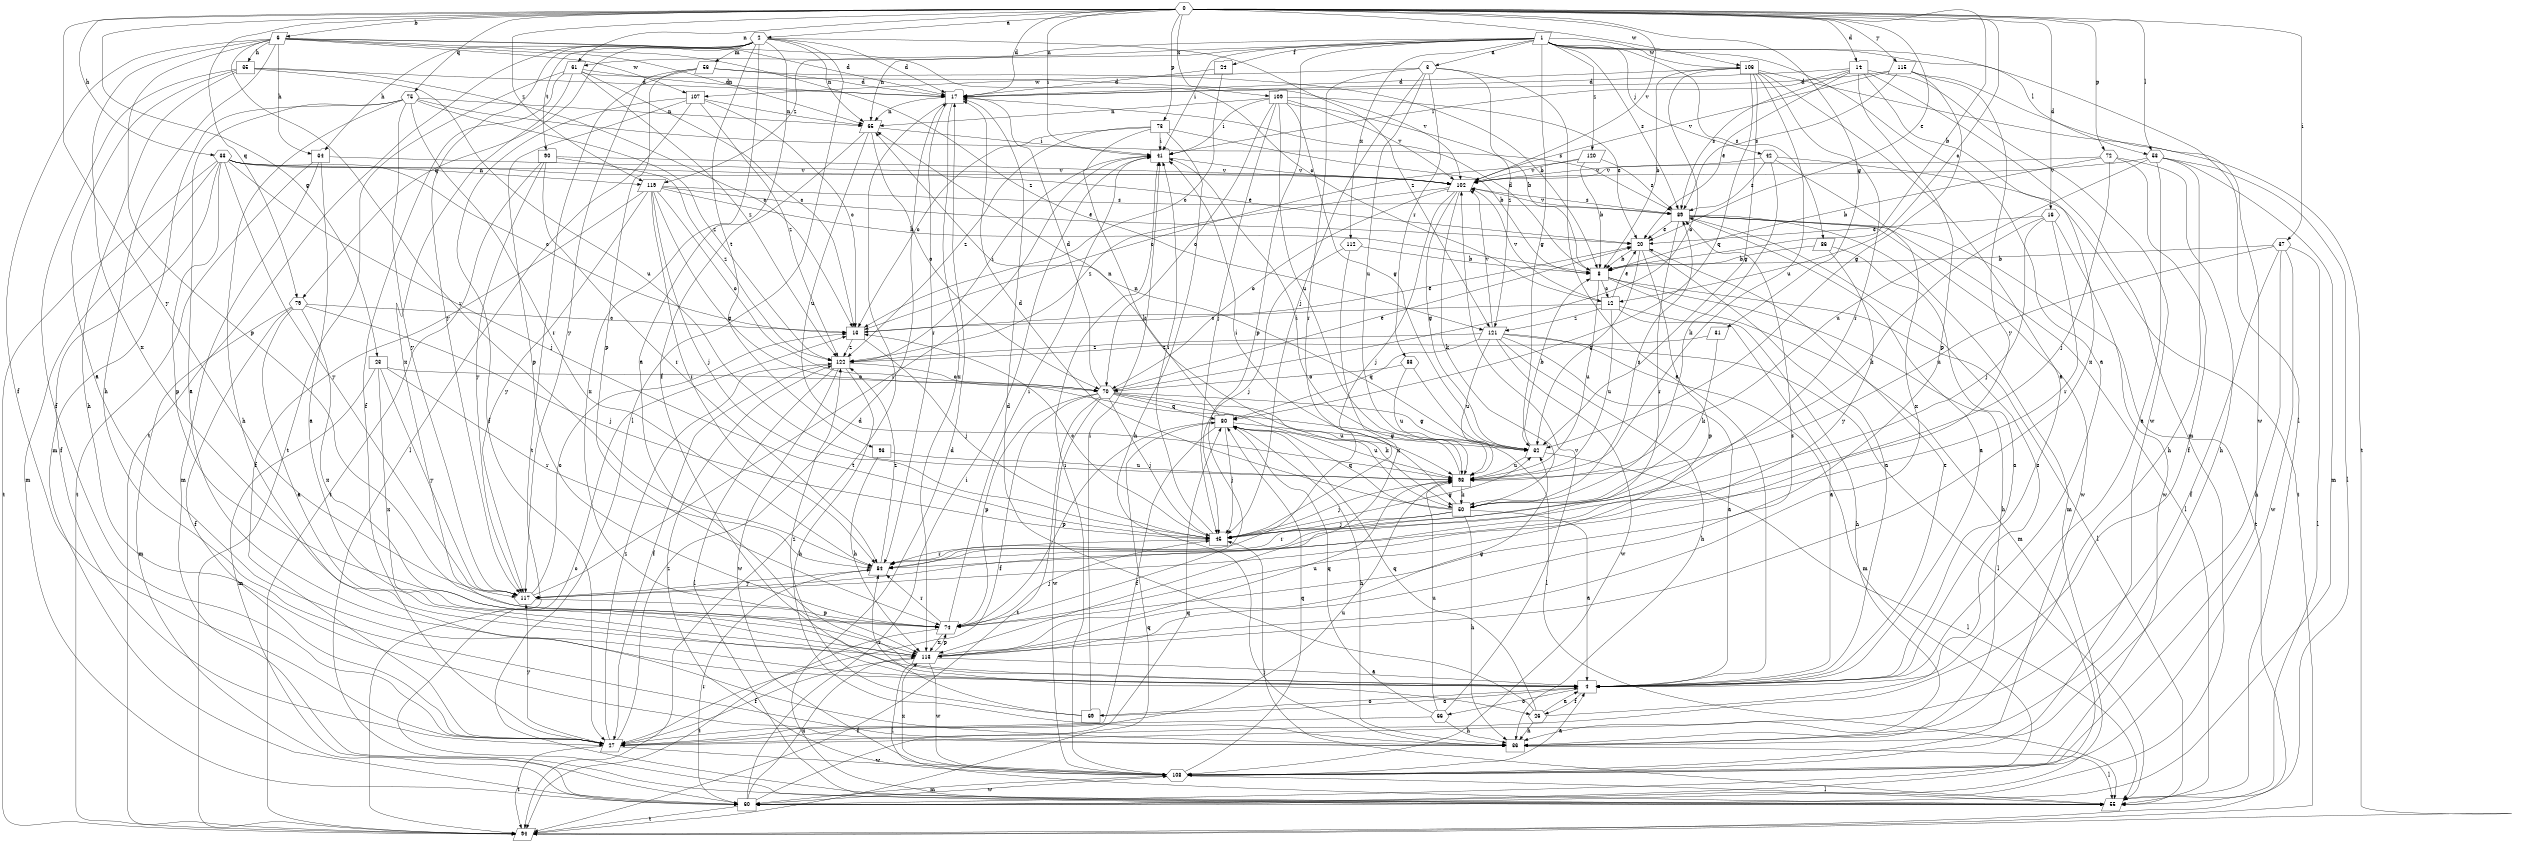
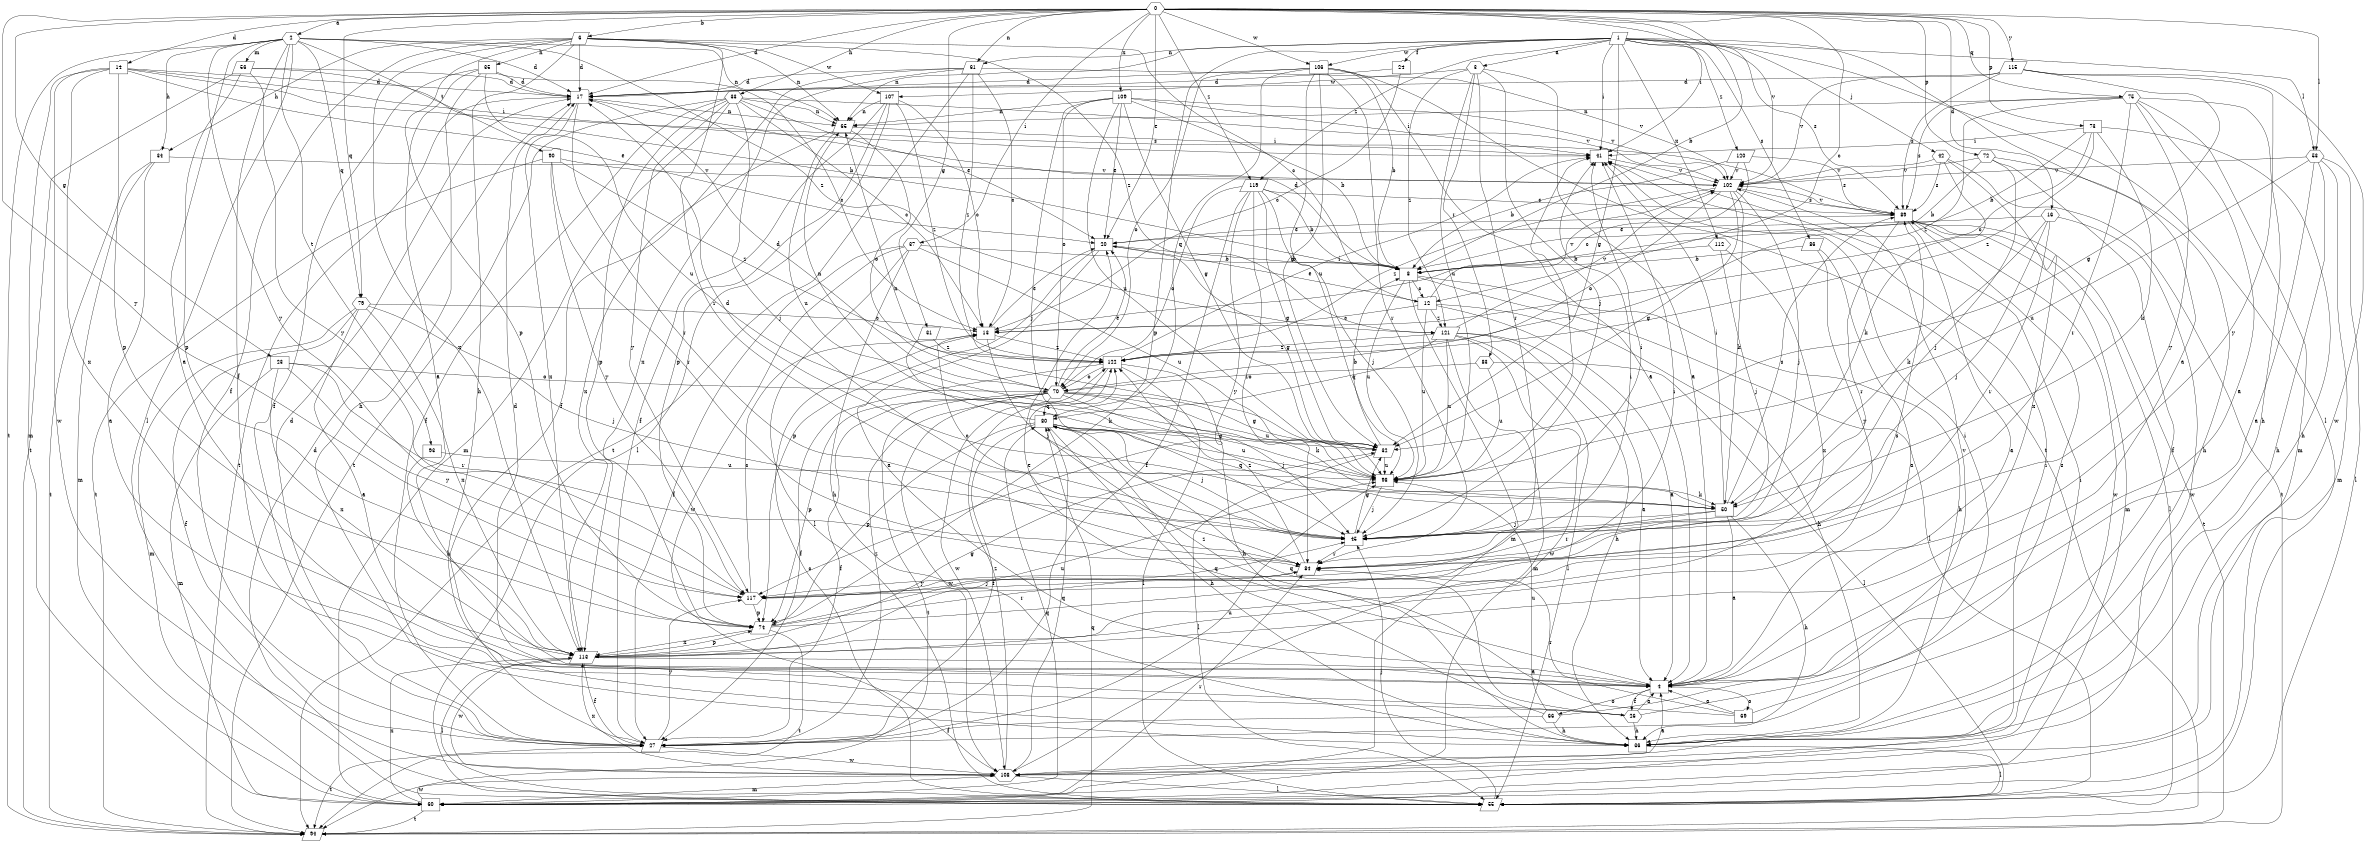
(454, 172) -> (791, 106)
(1144, 223) -> none
